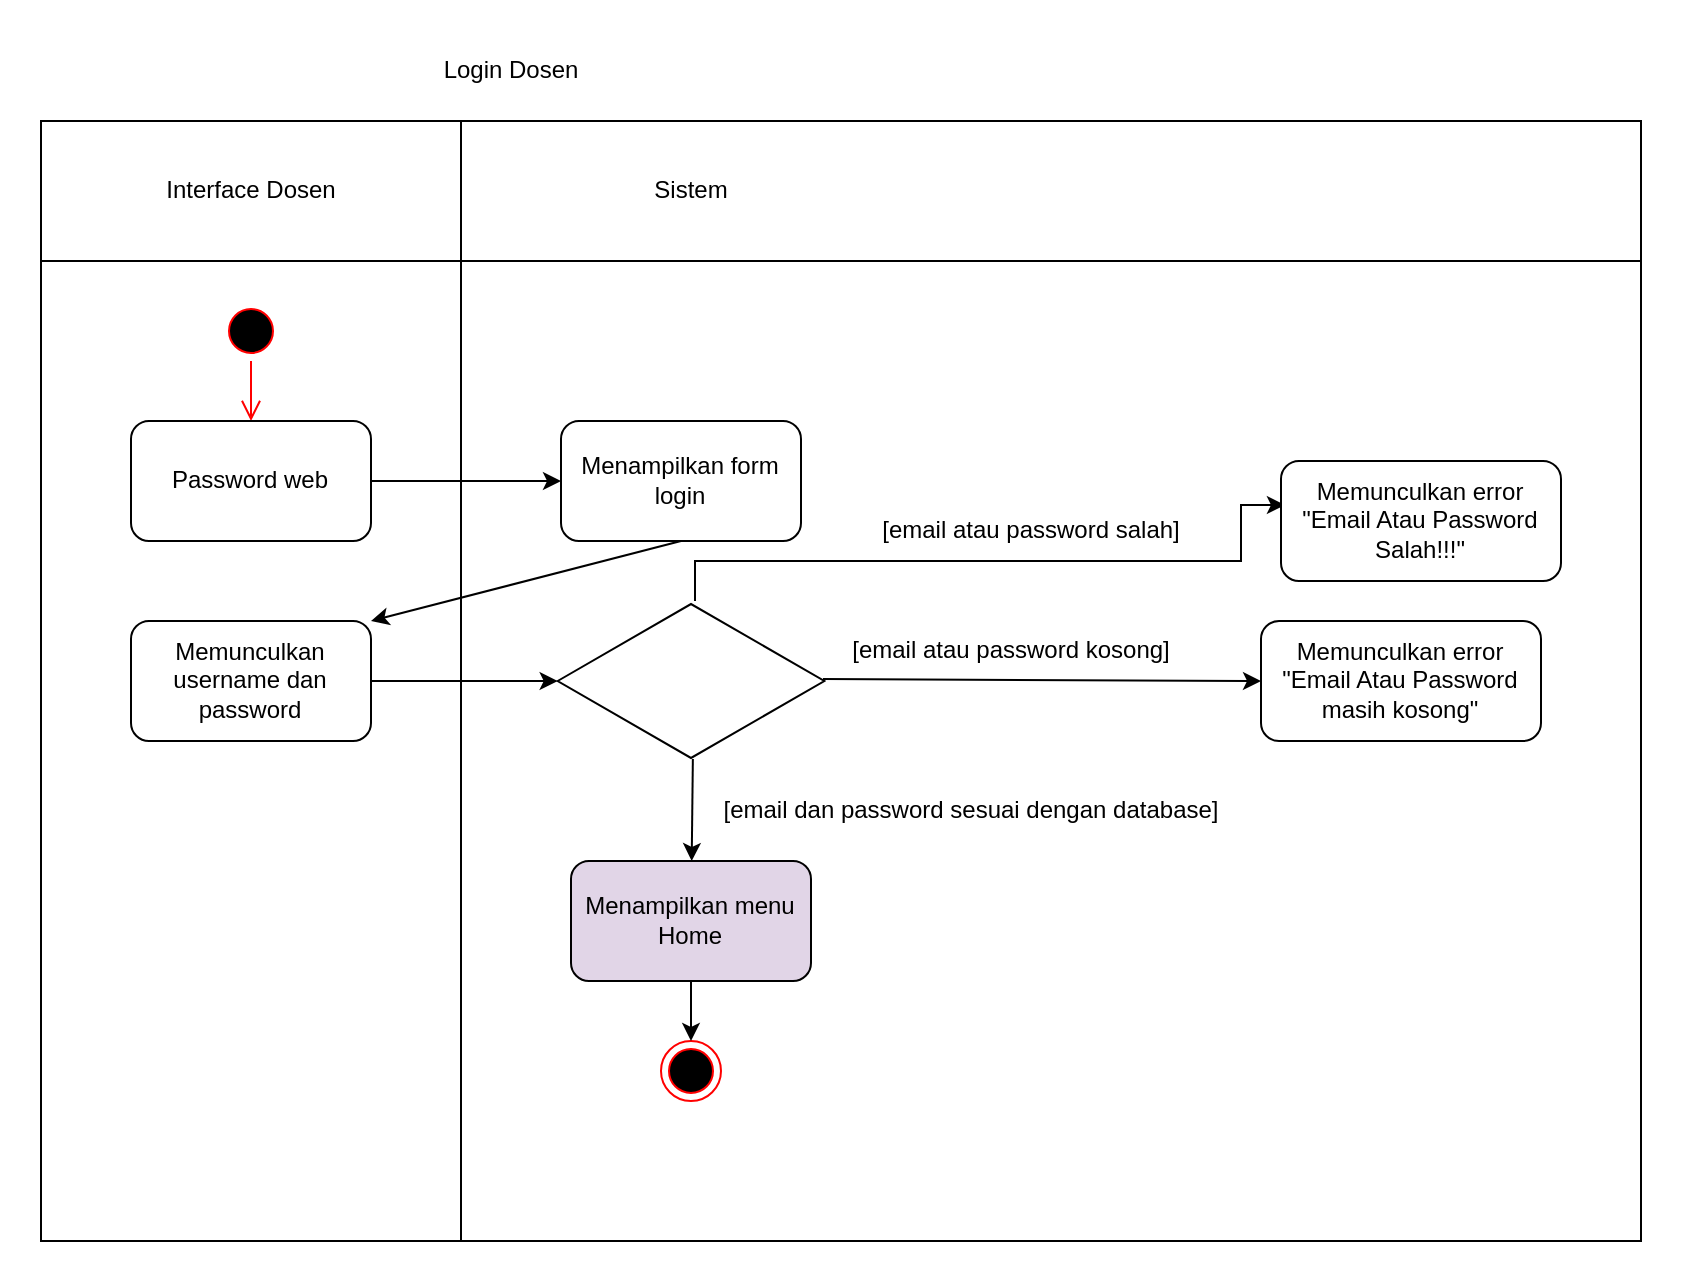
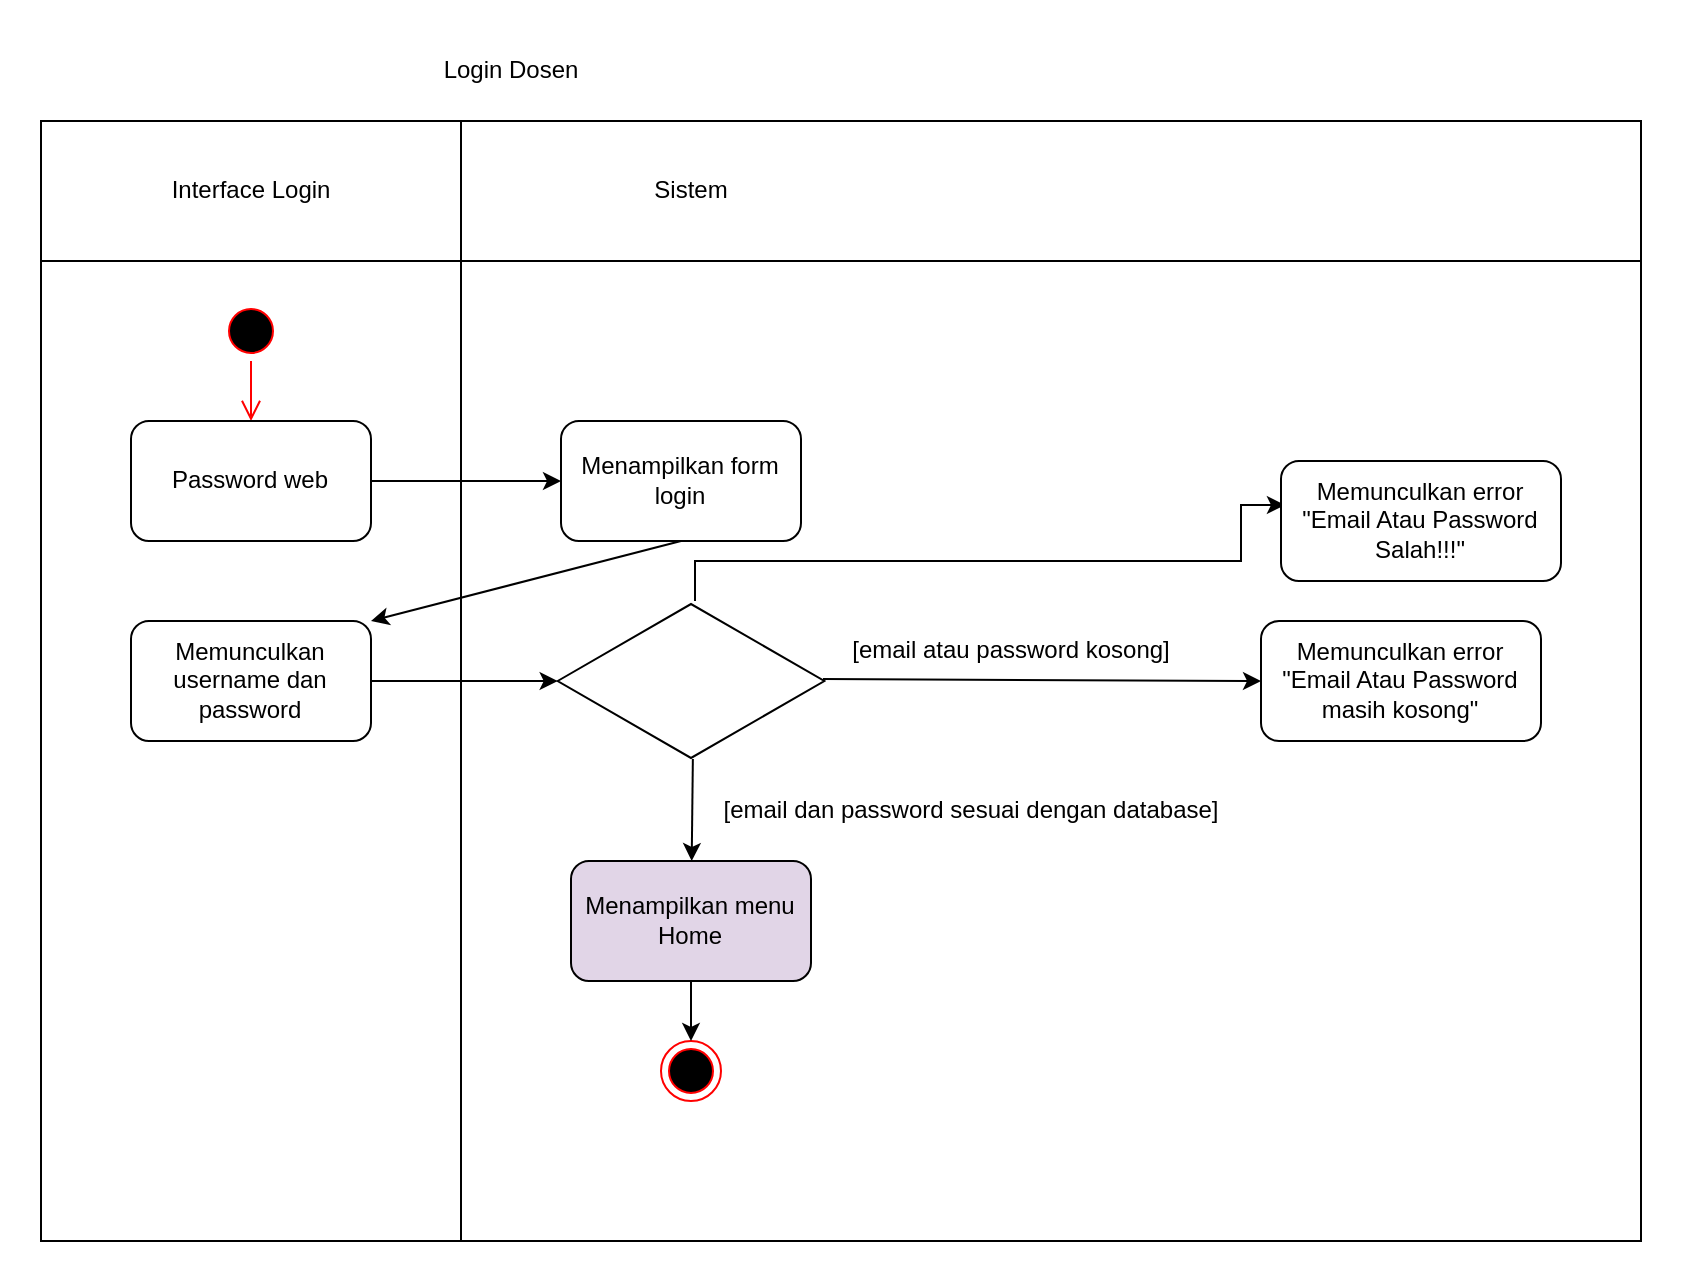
(252, 191) -> (252, 191)
(1031, 531) -> none
